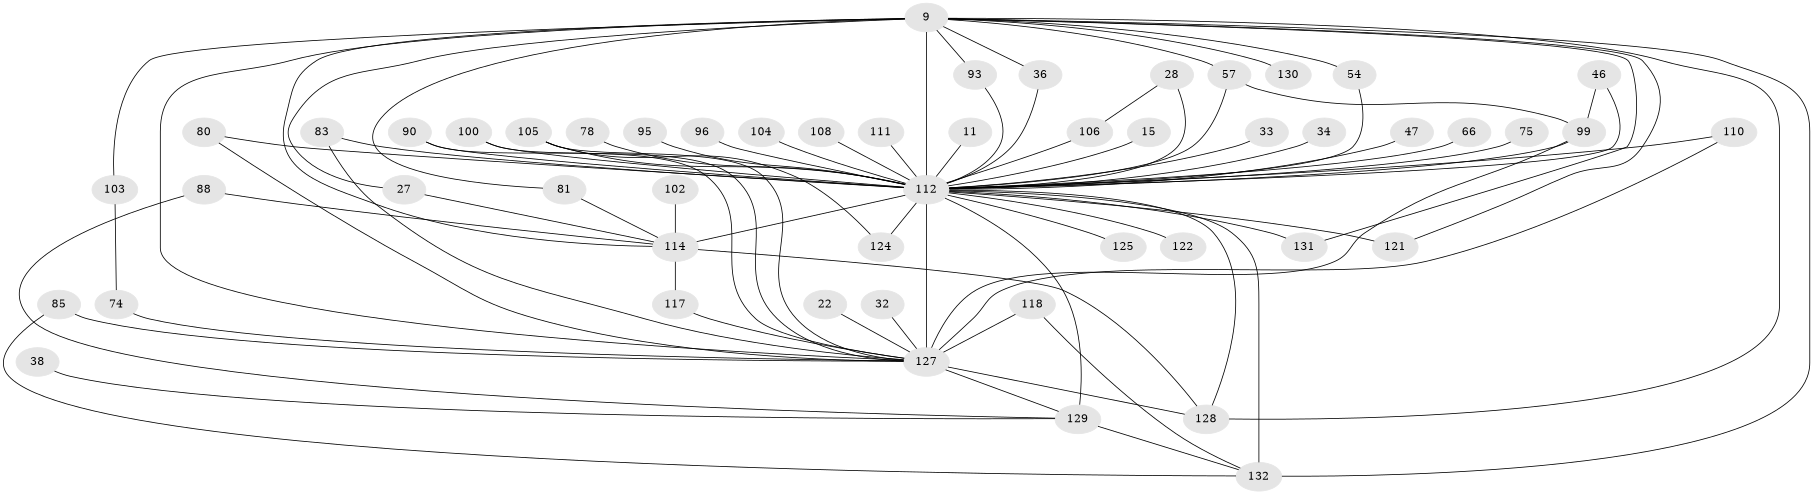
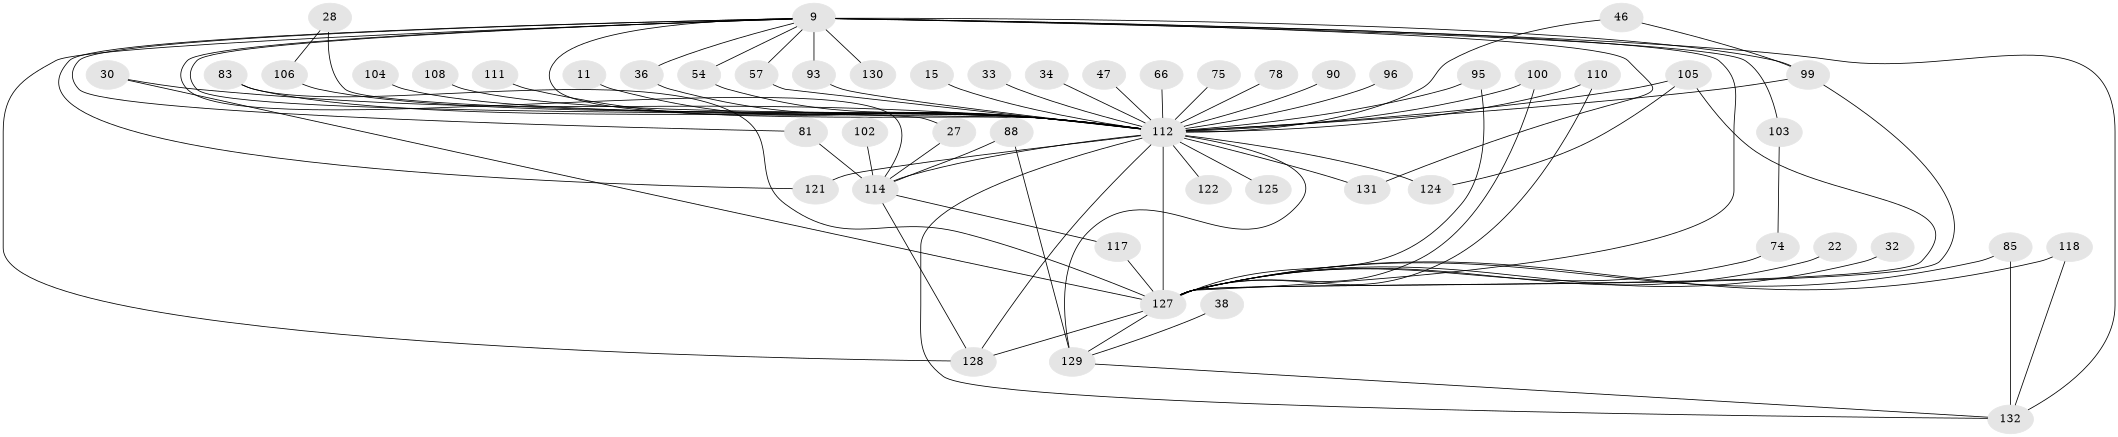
(1407, 104) -> (1315, 25)
(204, 132) -> (108, 75)
(715, 186) -> (1387, 257)
